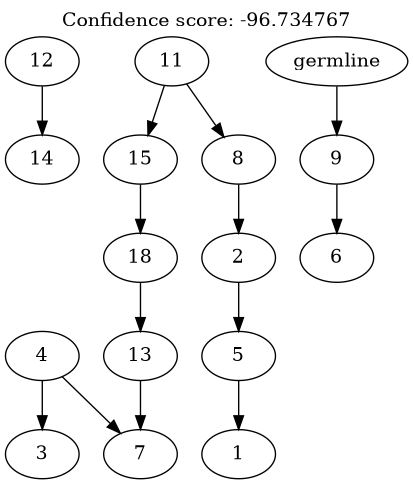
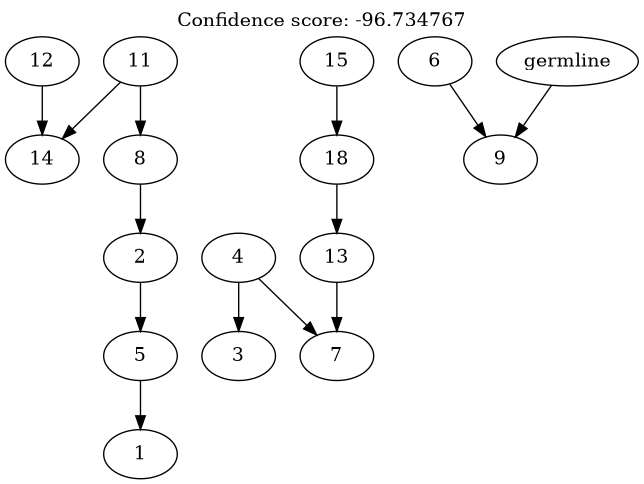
(158, 104) -> (96, 106)
(337, 202) -> (464, 105)
